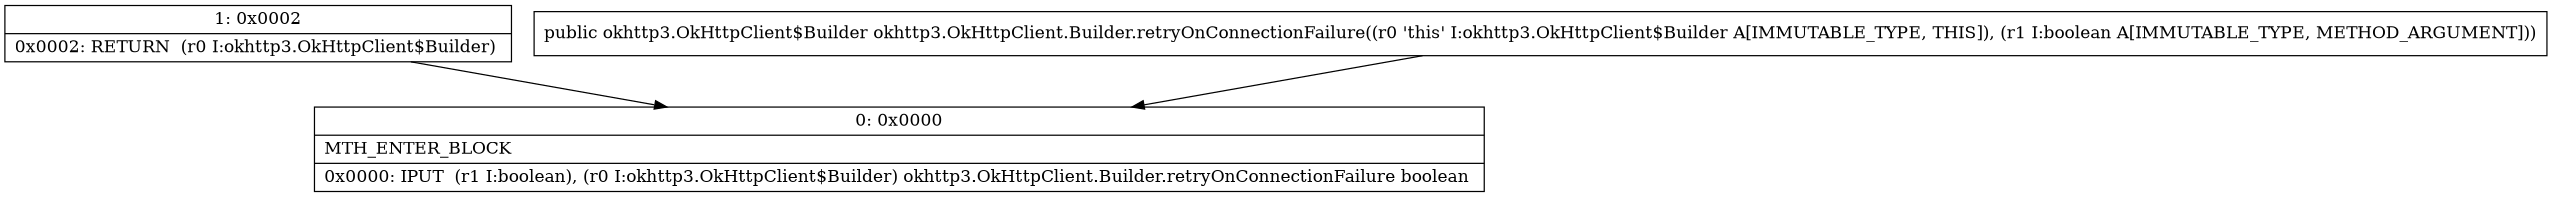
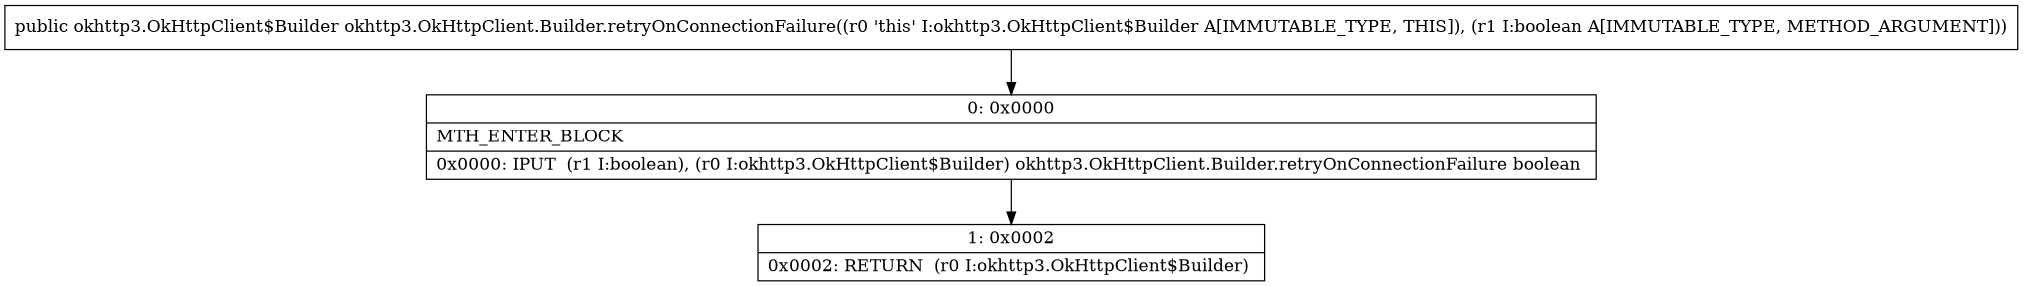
(533, 83) -> (1011, 196)
